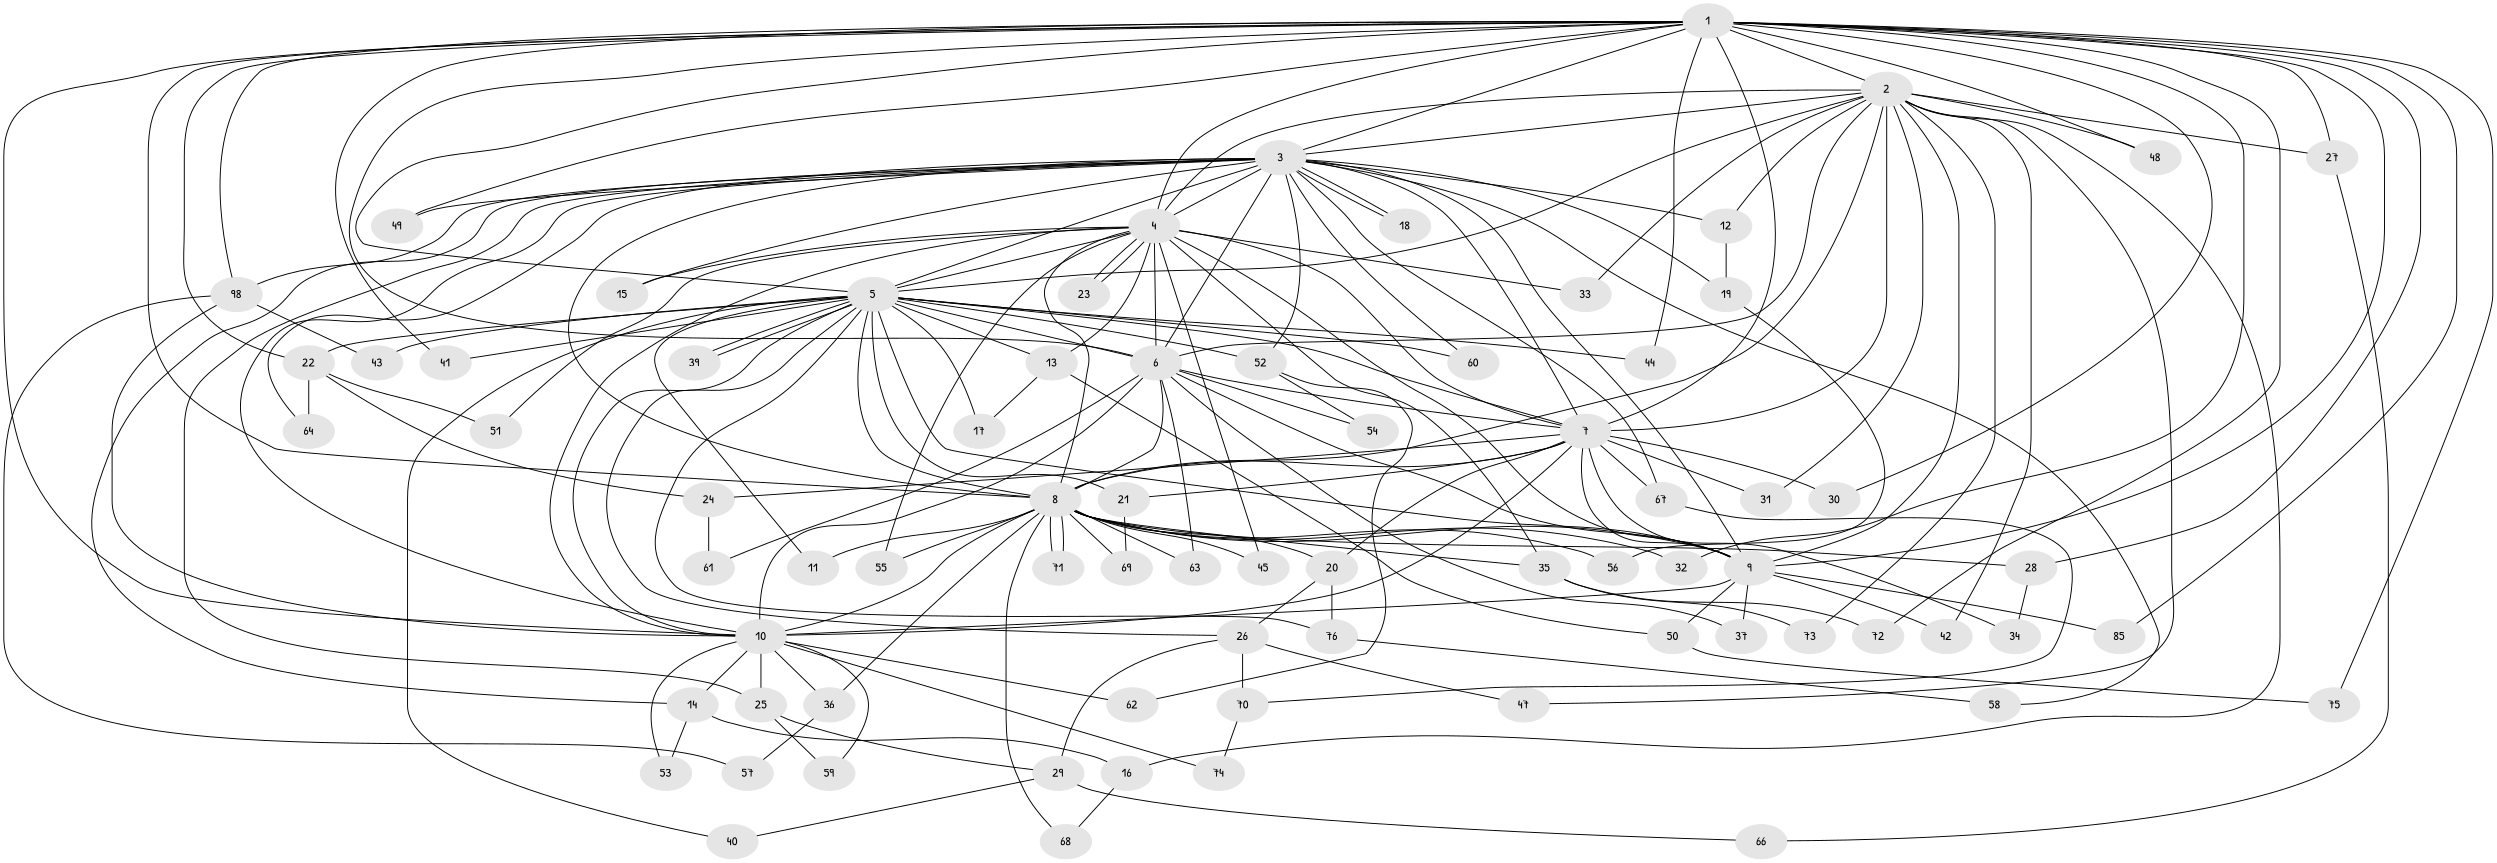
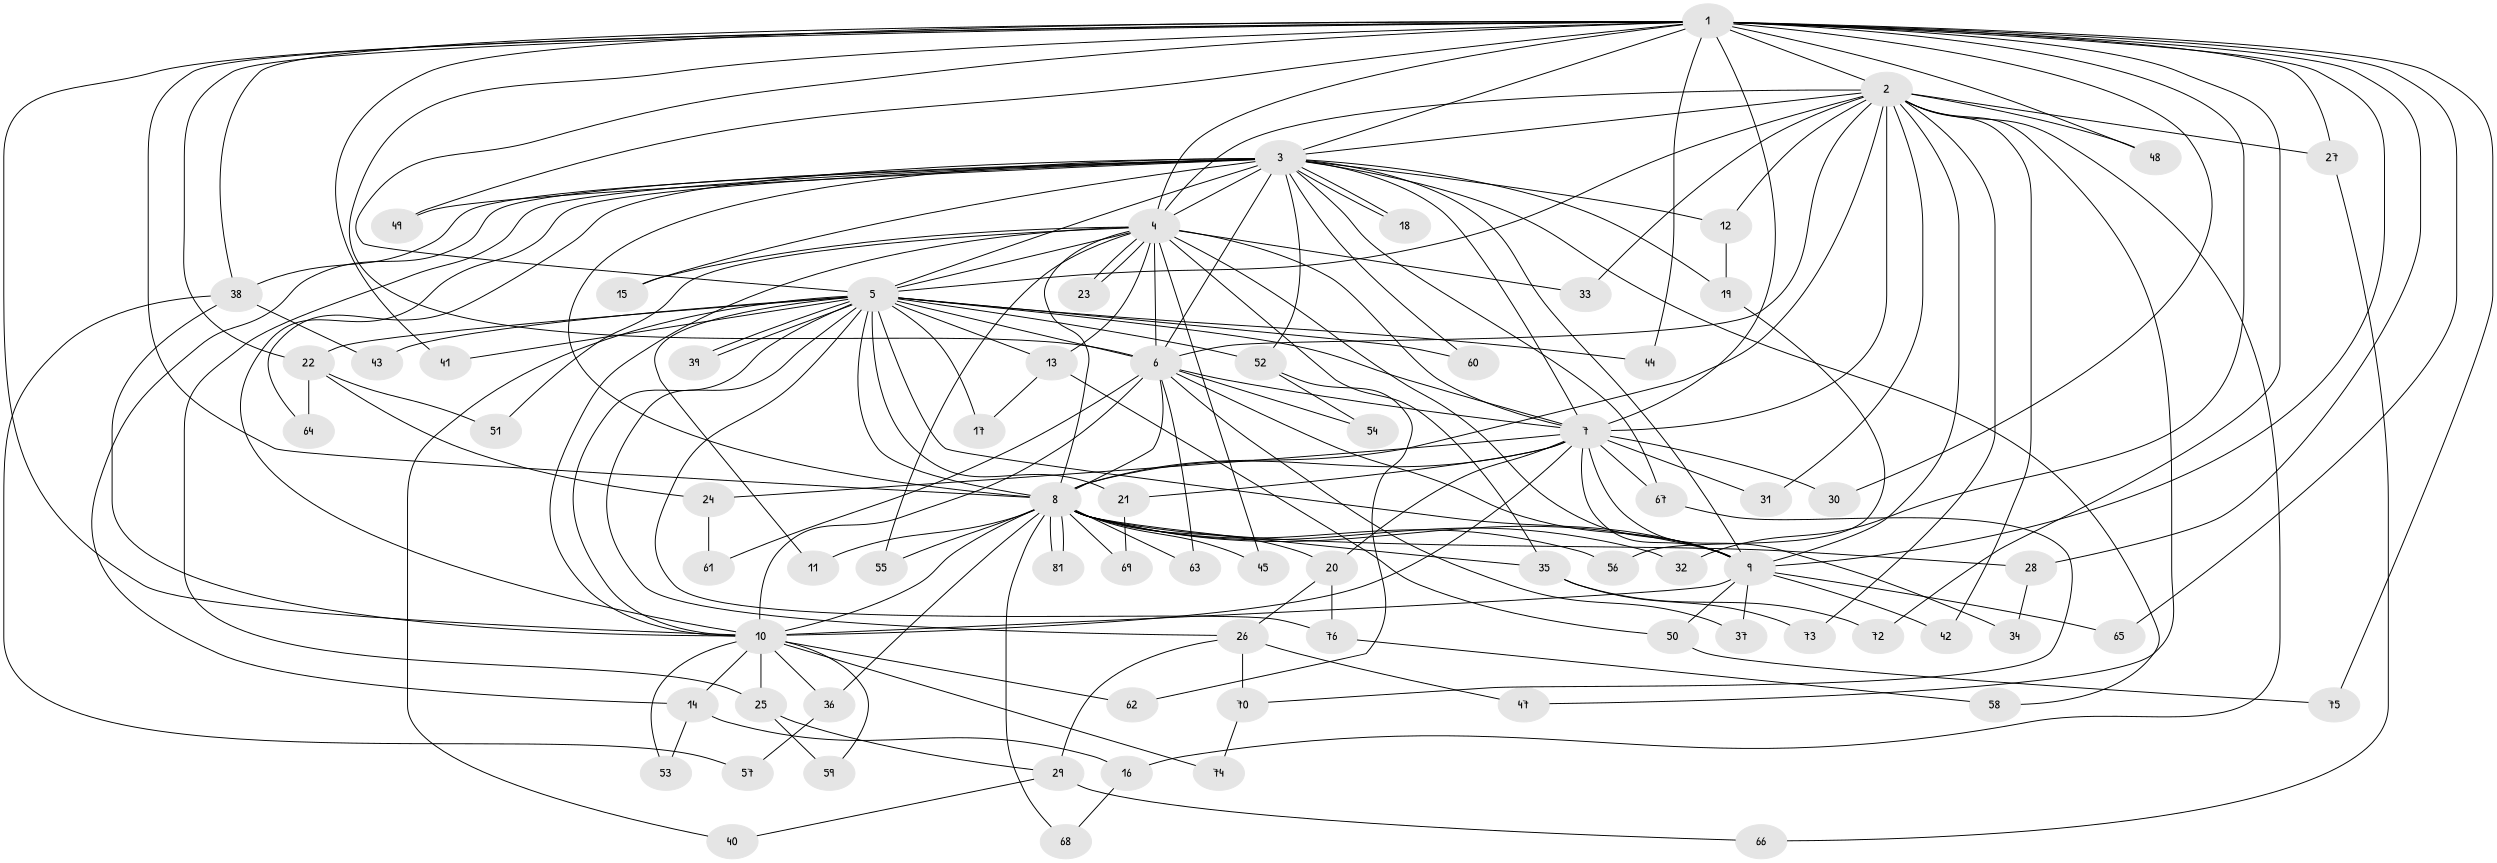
(237, 294) -> (237, 294)
(1058, 568) -> (1058, 568)
(2119, 636) -> (2119, 636)
